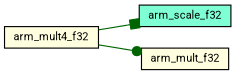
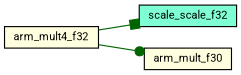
(185, 16) -> (188, 16)
(185, 59) -> (188, 59)
